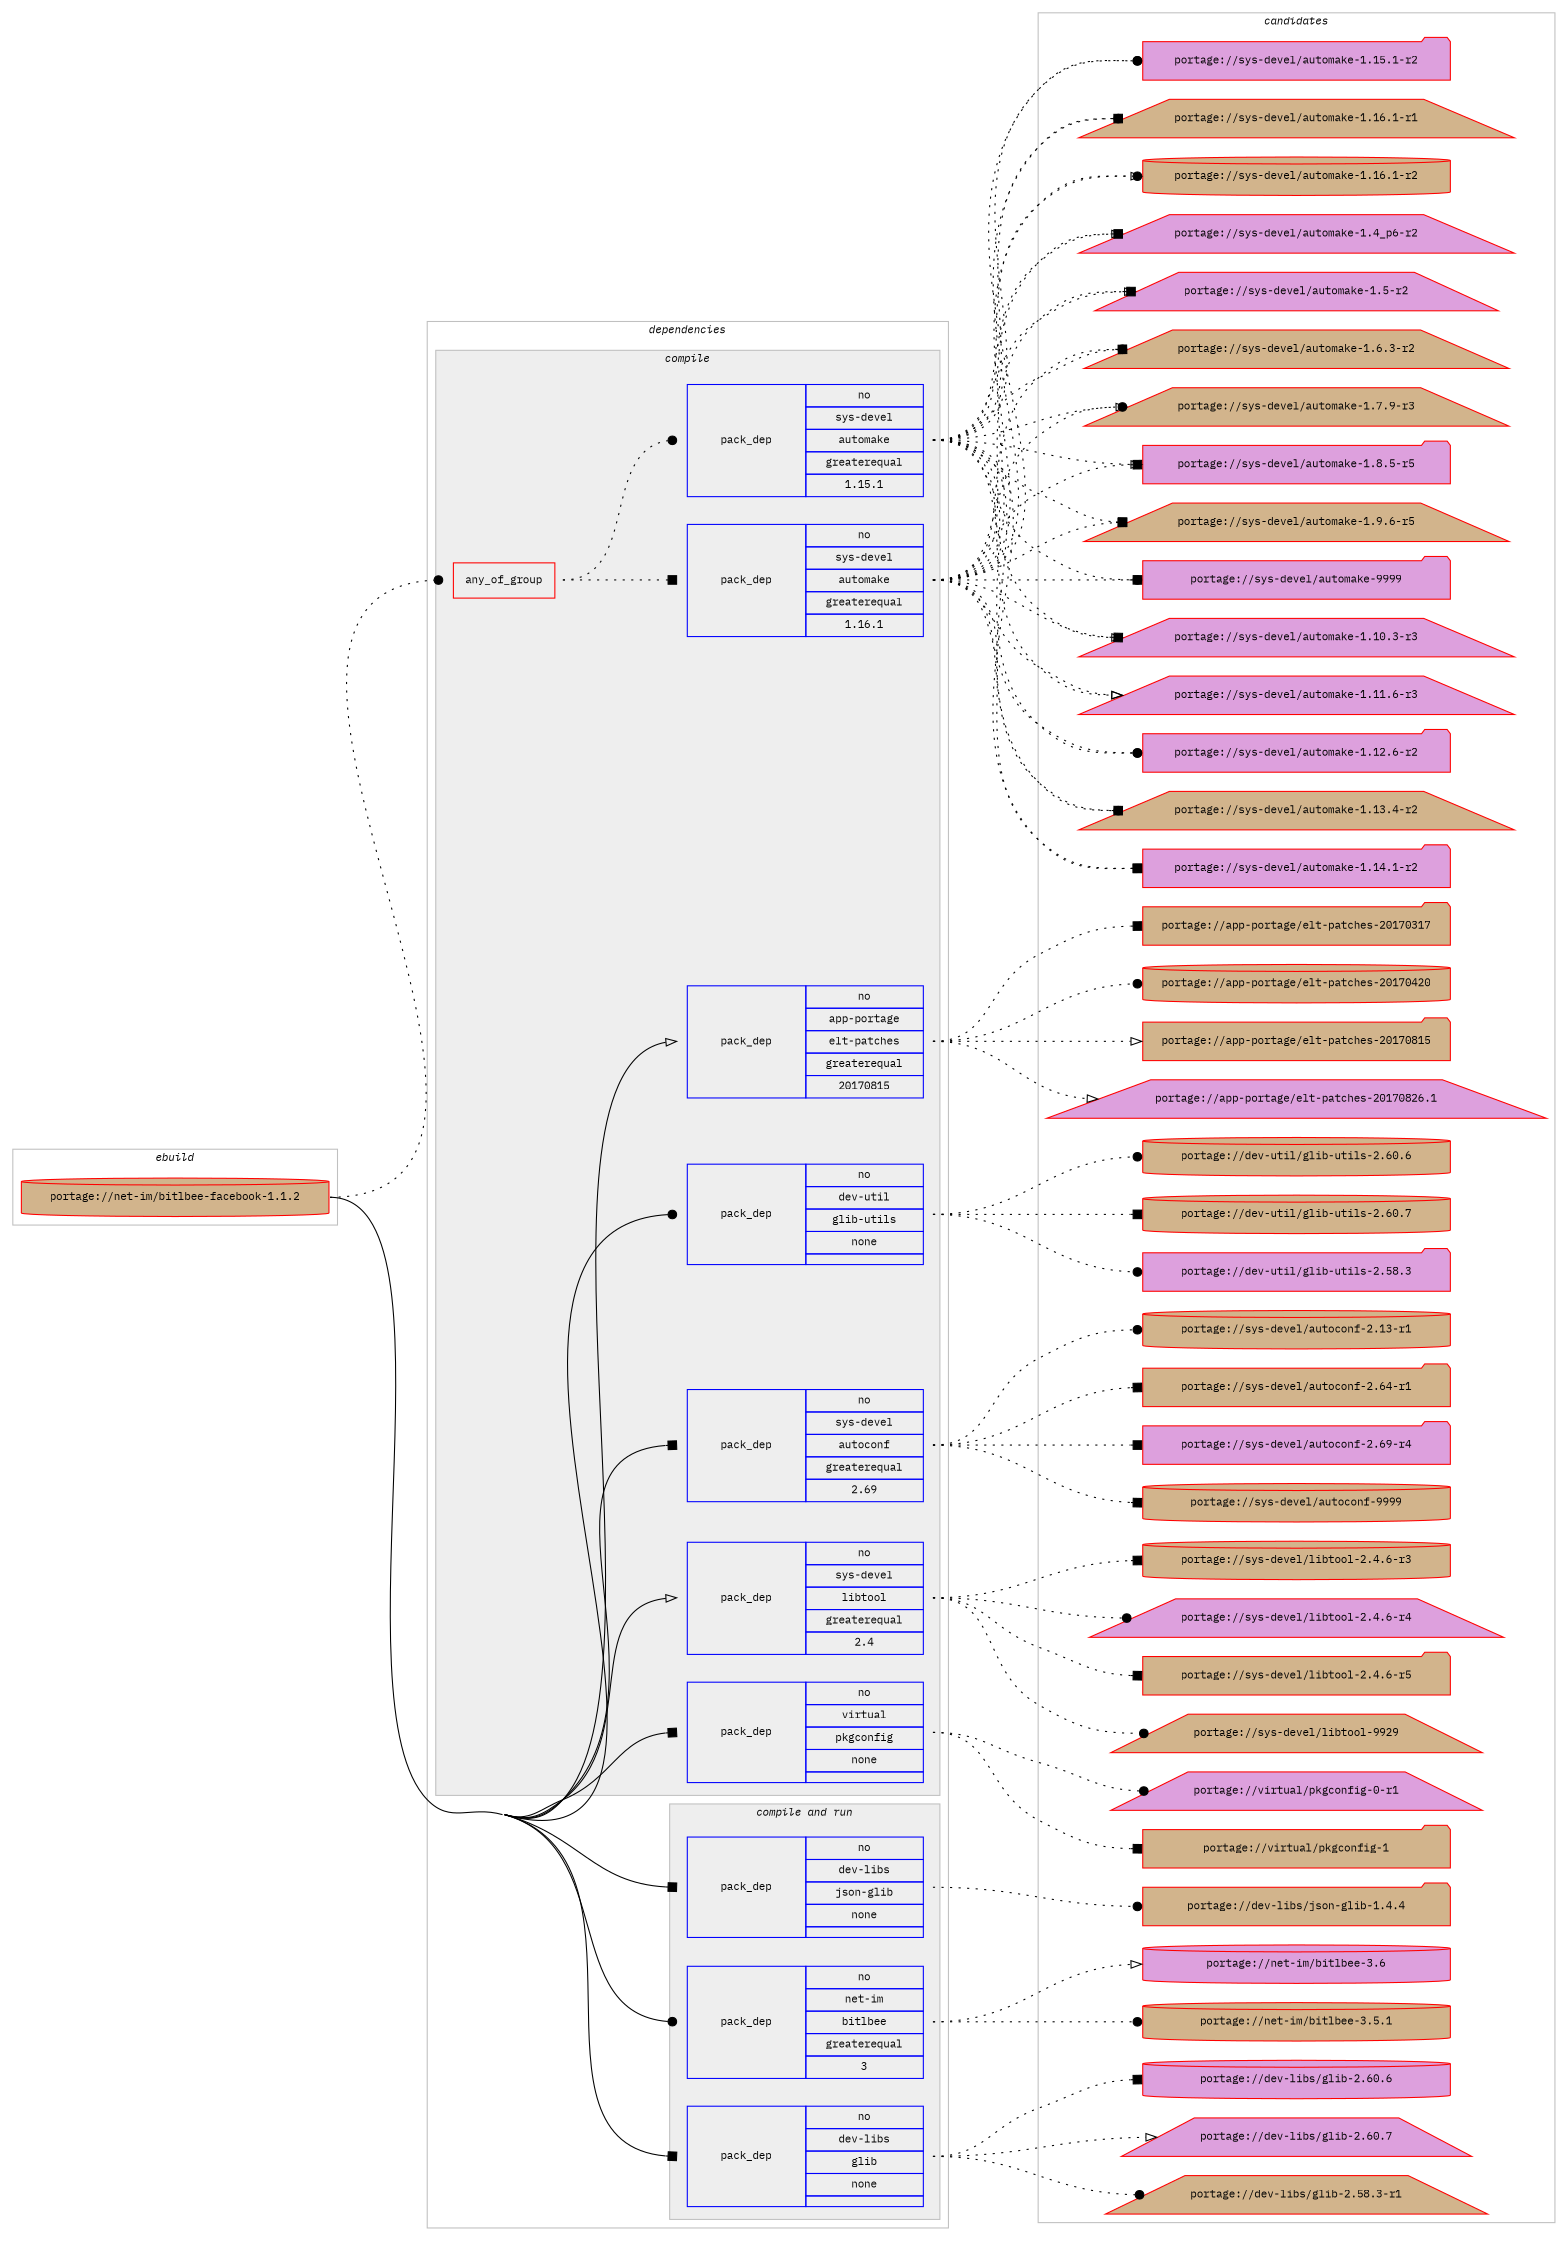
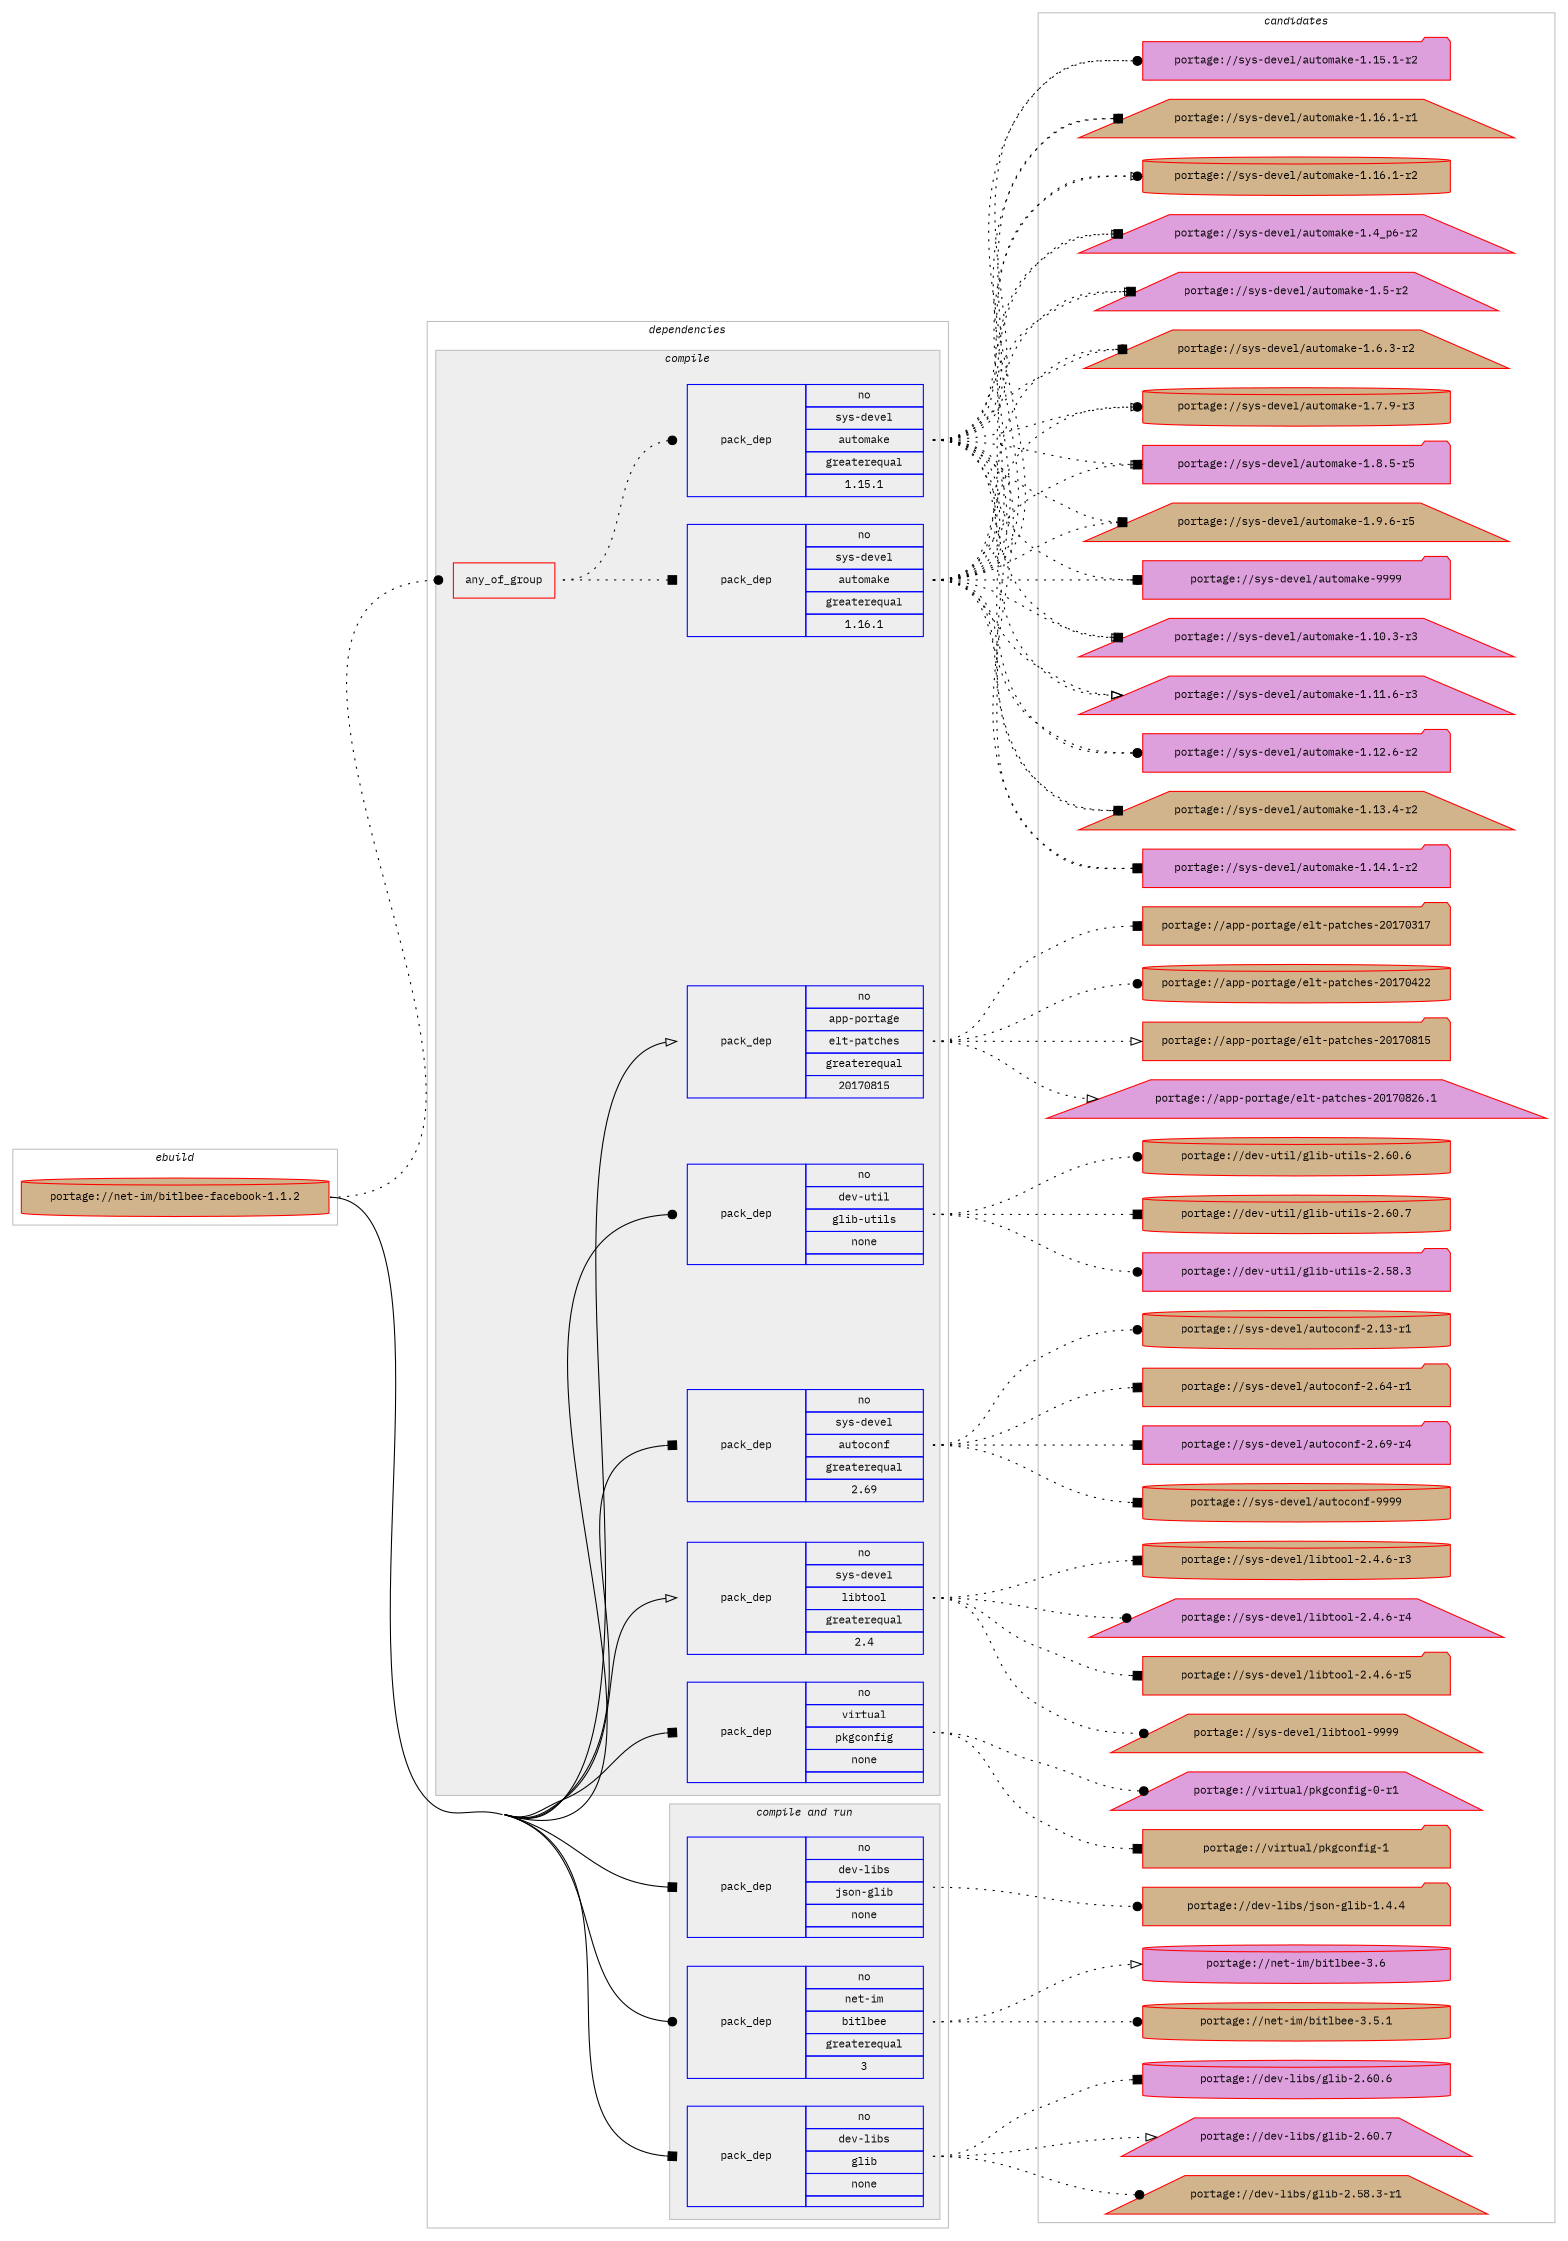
(1297, 407) -> (1297, 407)
(1297, 984) -> (1297, 984)
(1297, 1733) -> (1297, 1733)
